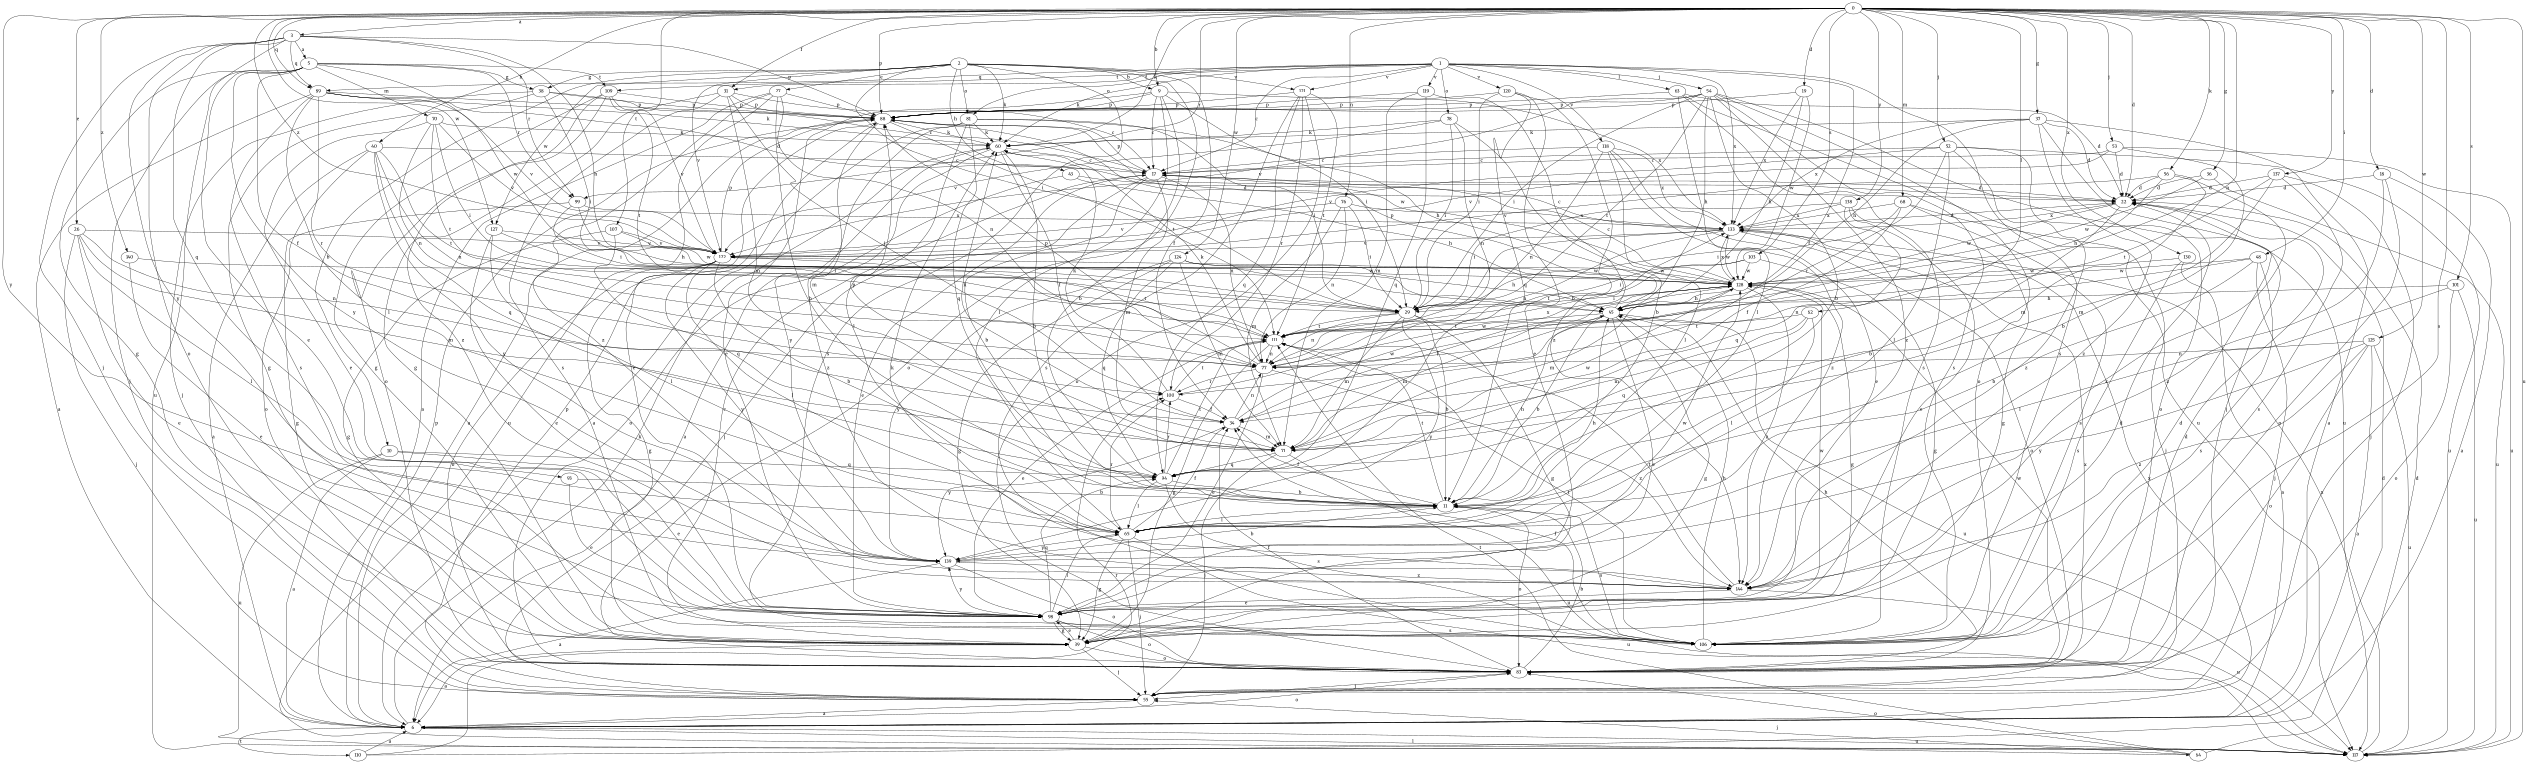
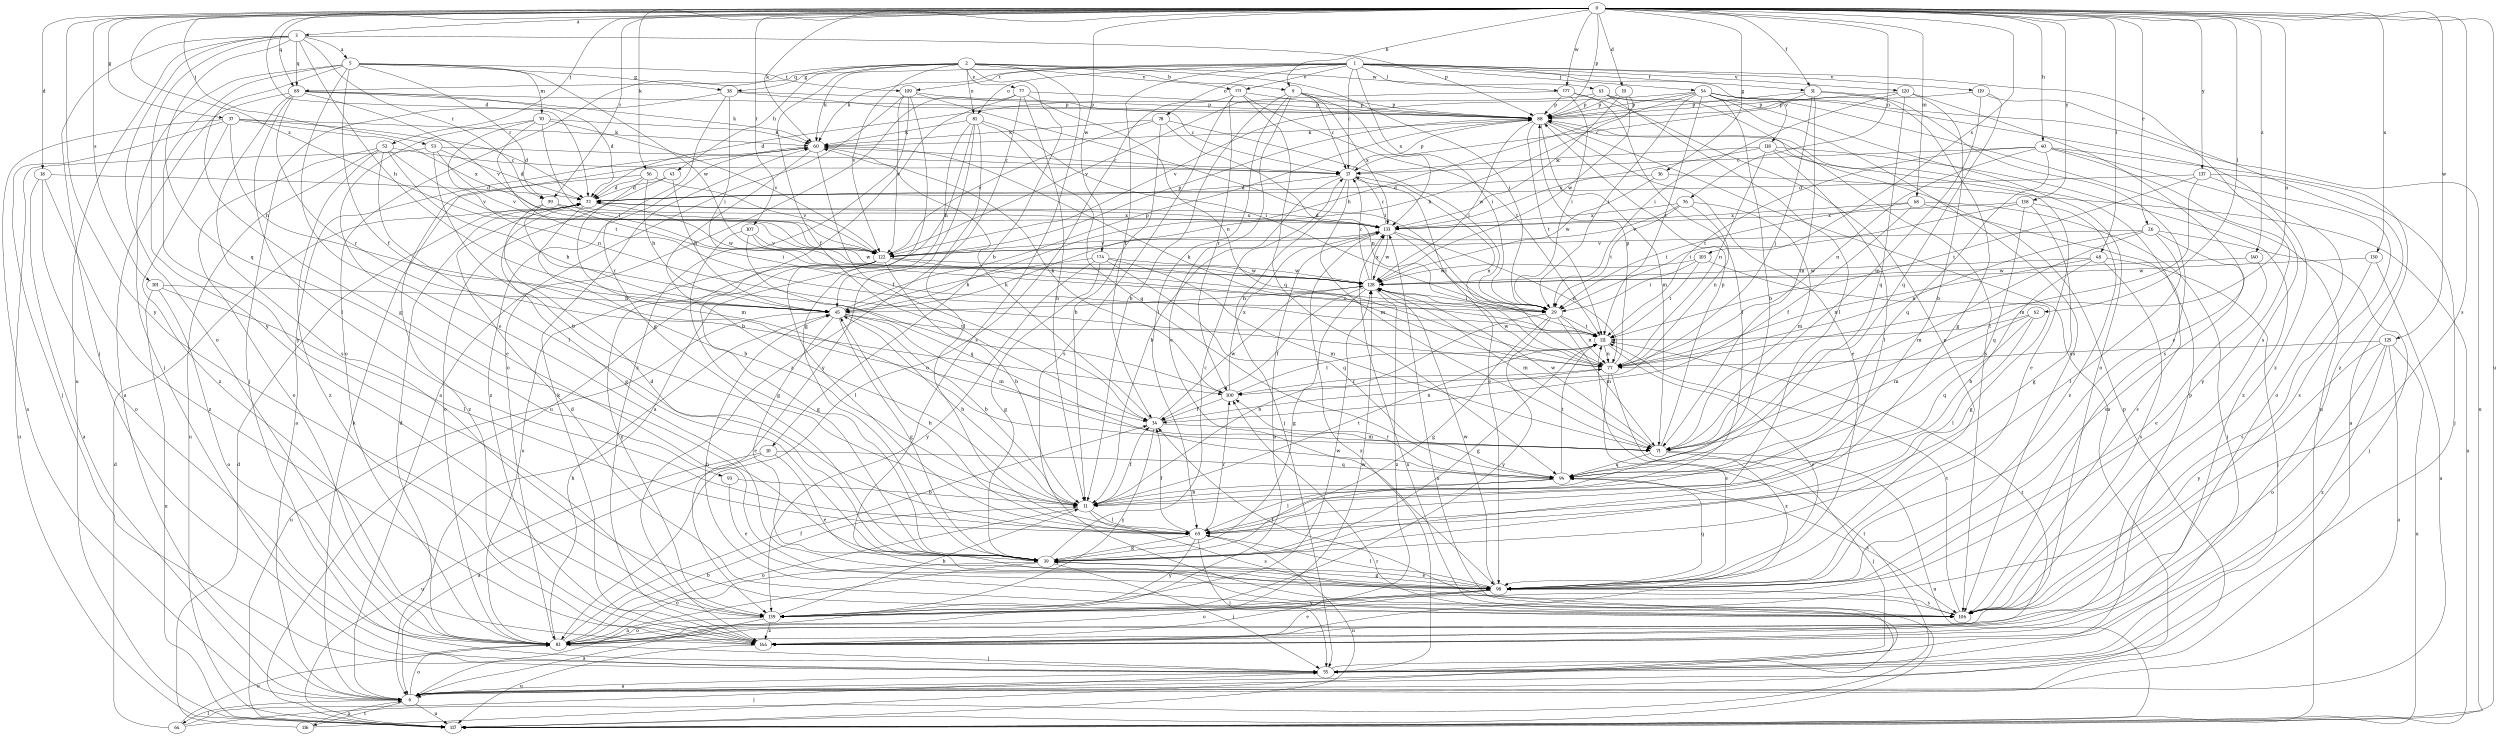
none -> (1554, 104)
(1395, 598) -> (1295, 620)
(358, 755) -> (305, 728)
